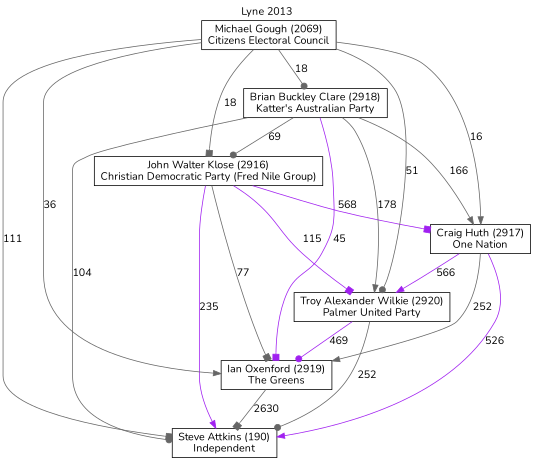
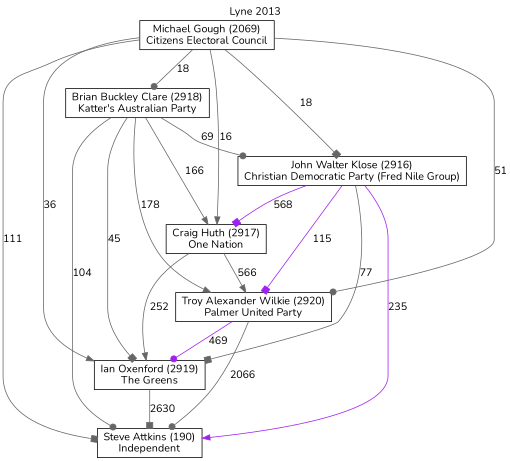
(327, 242) -> (108, 237)
(431, 271) -> (233, 270)
(367, 375) -> (243, 375)
(433, 383) -> none
